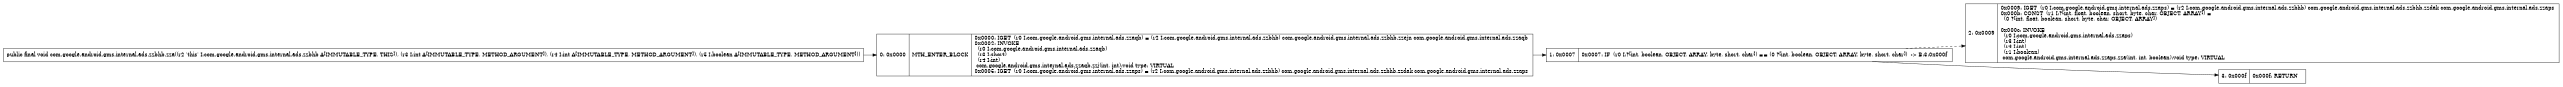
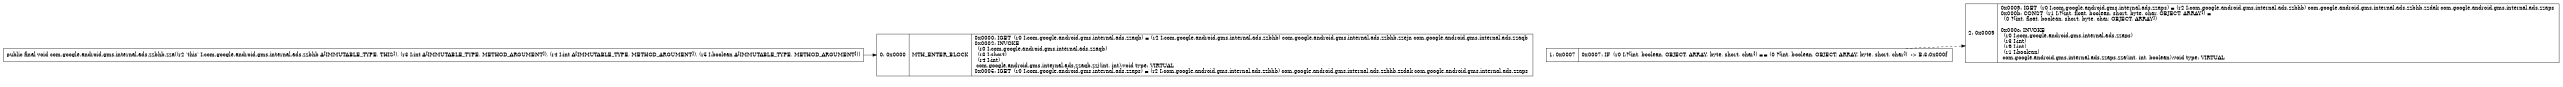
(2014, 47) -> (2014, 47)
(1538, 55) -> none
(2262, 76) -> none
